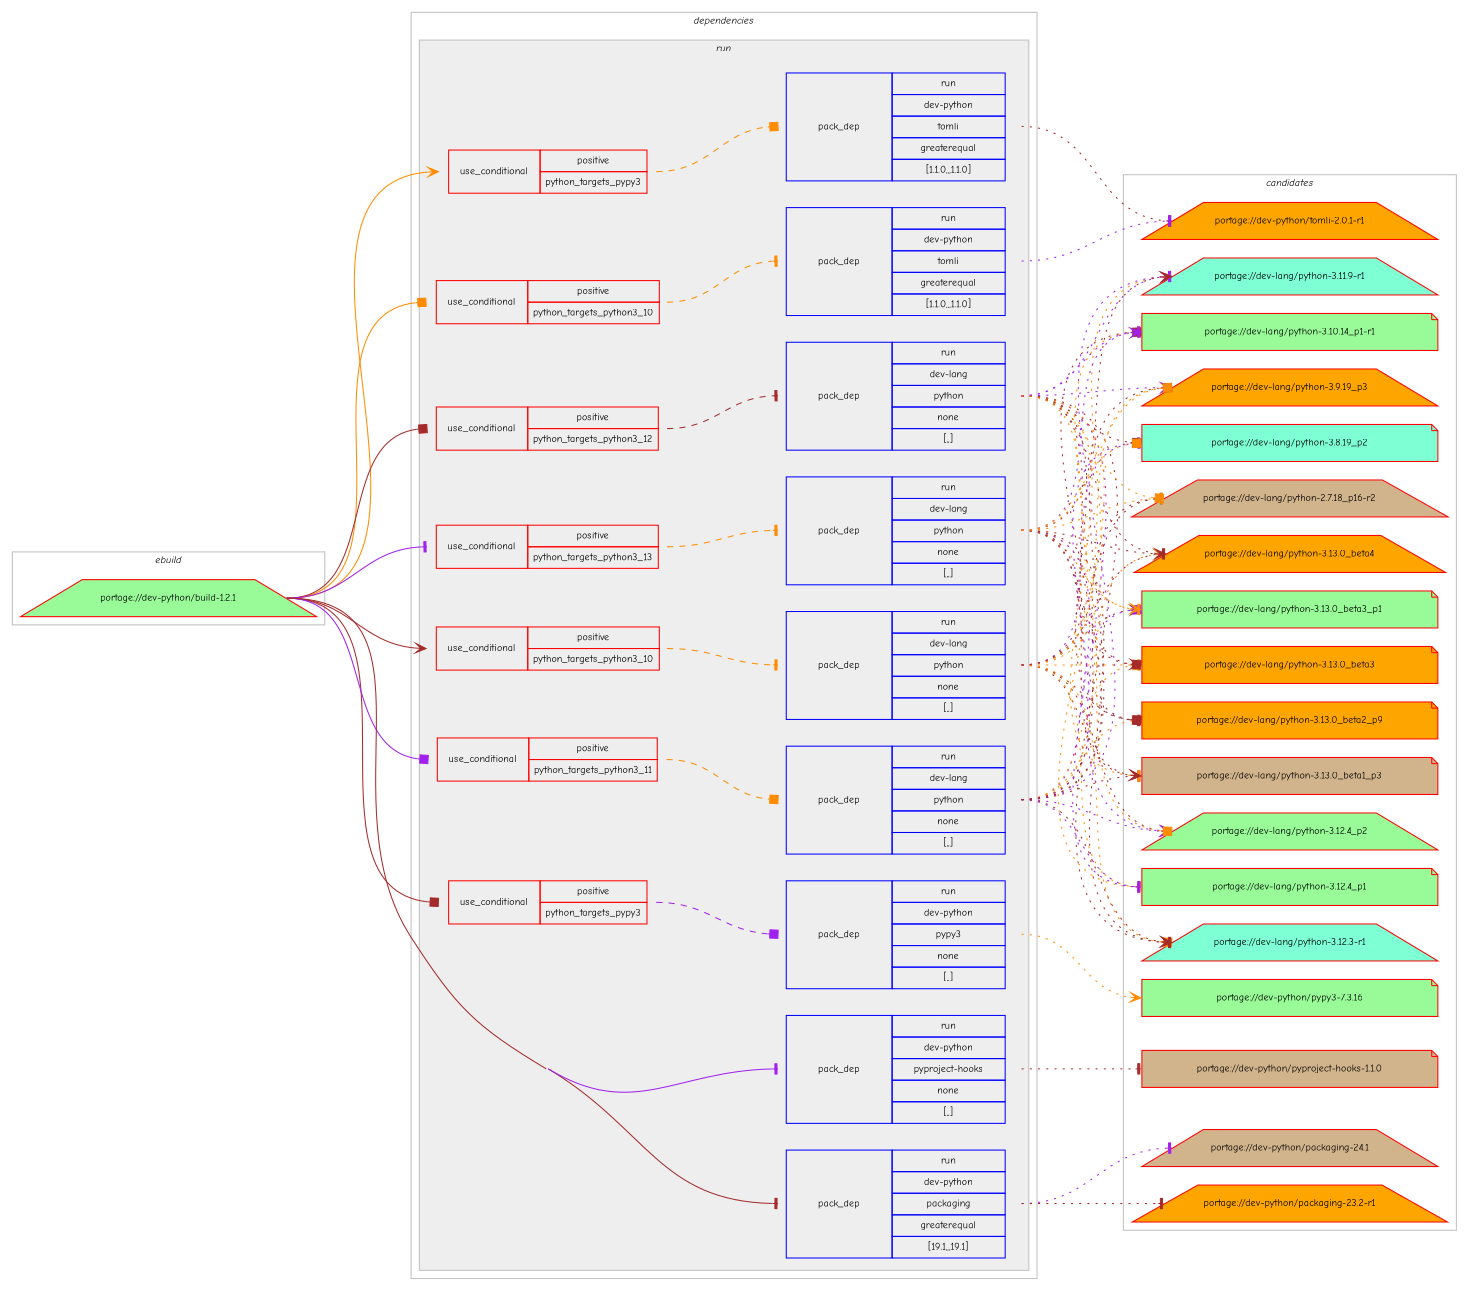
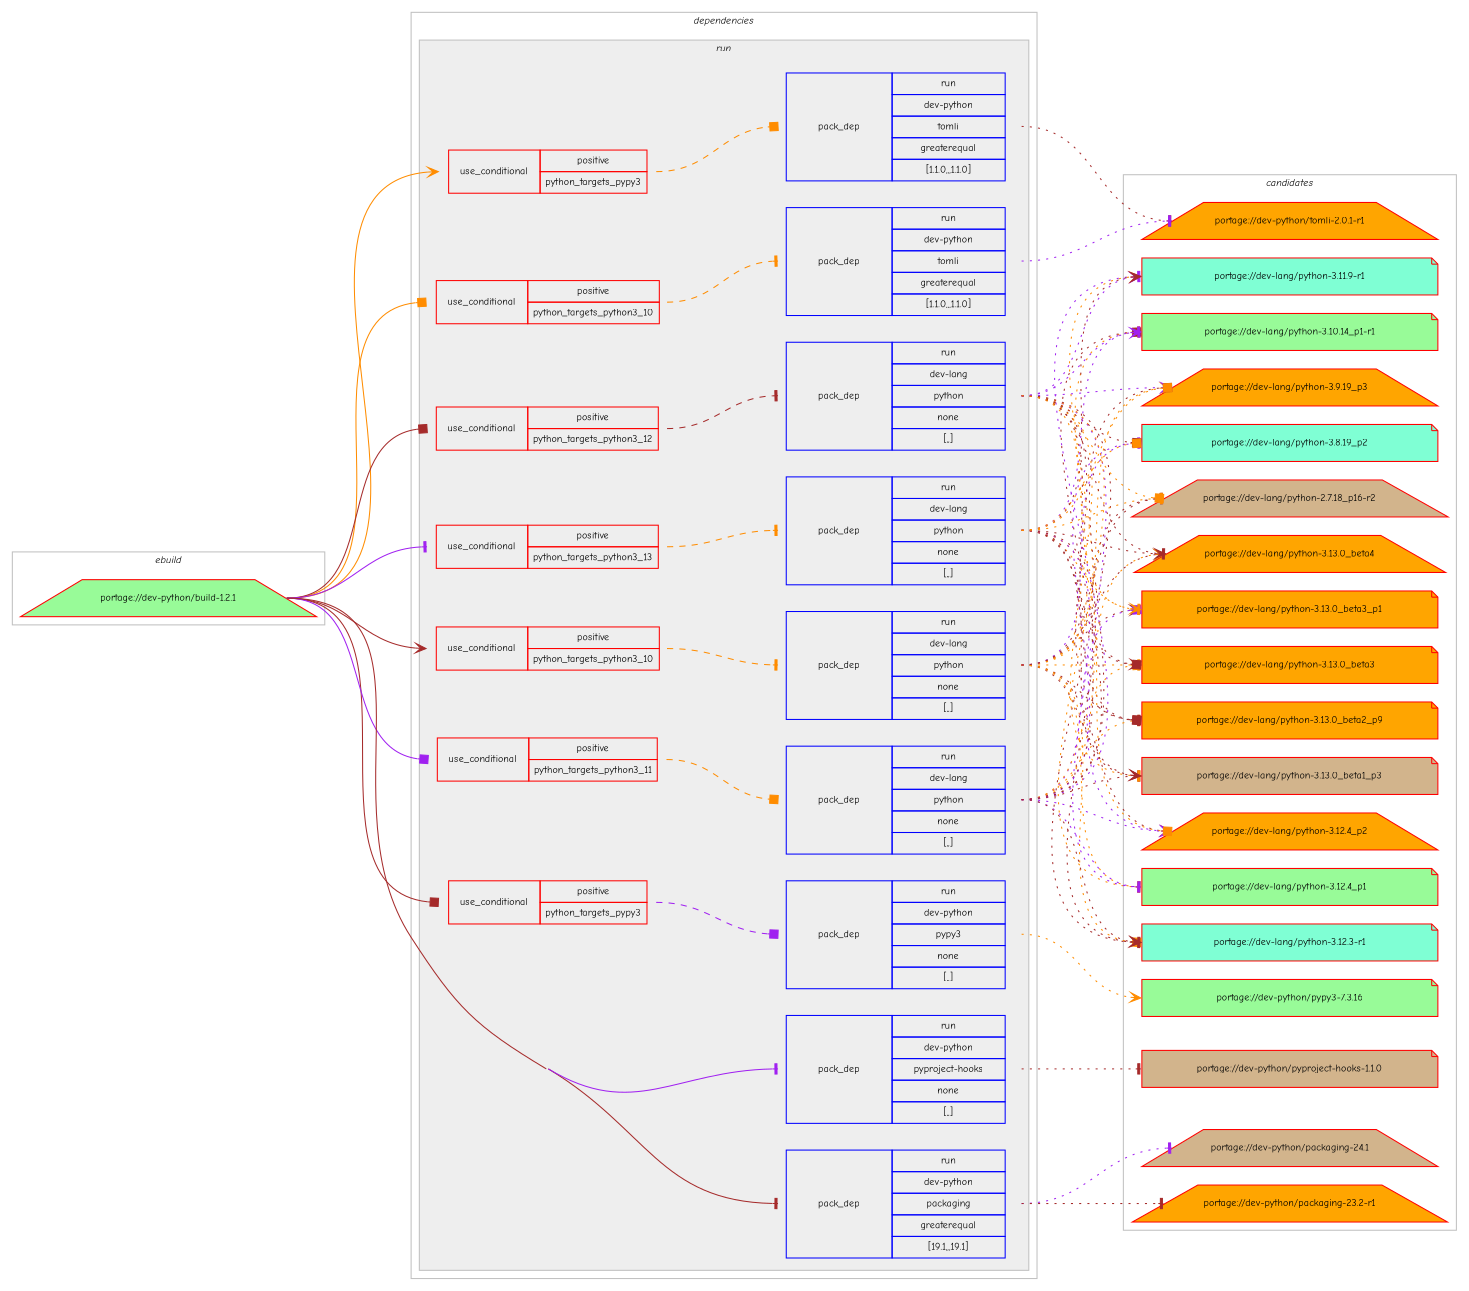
(1290, 276) -> (1290, 276)
(1290, 609) -> (1290, 609)
(1290, 831) -> (1290, 831)
(1290, 942) -> (1290, 942)
